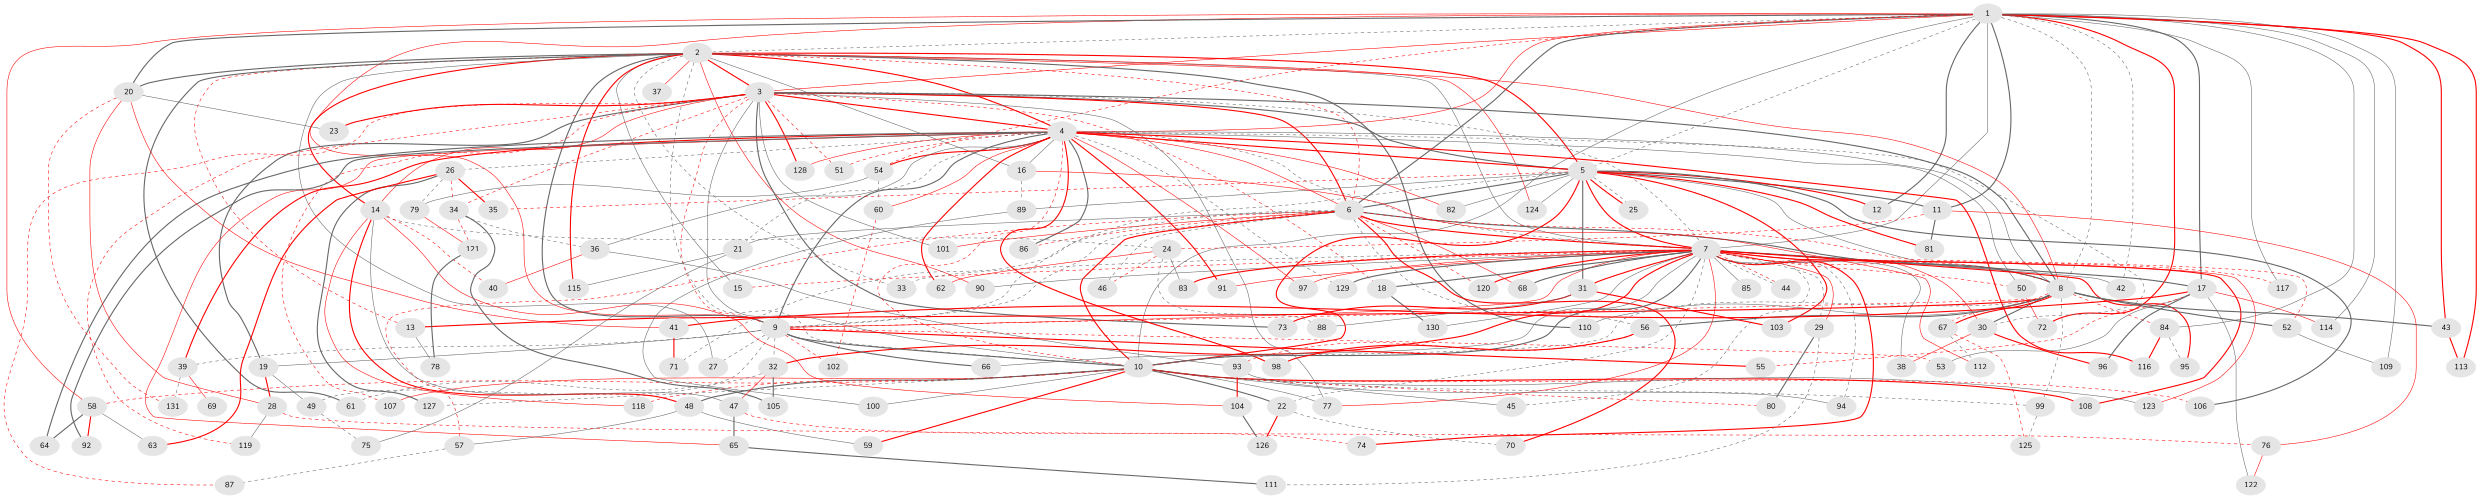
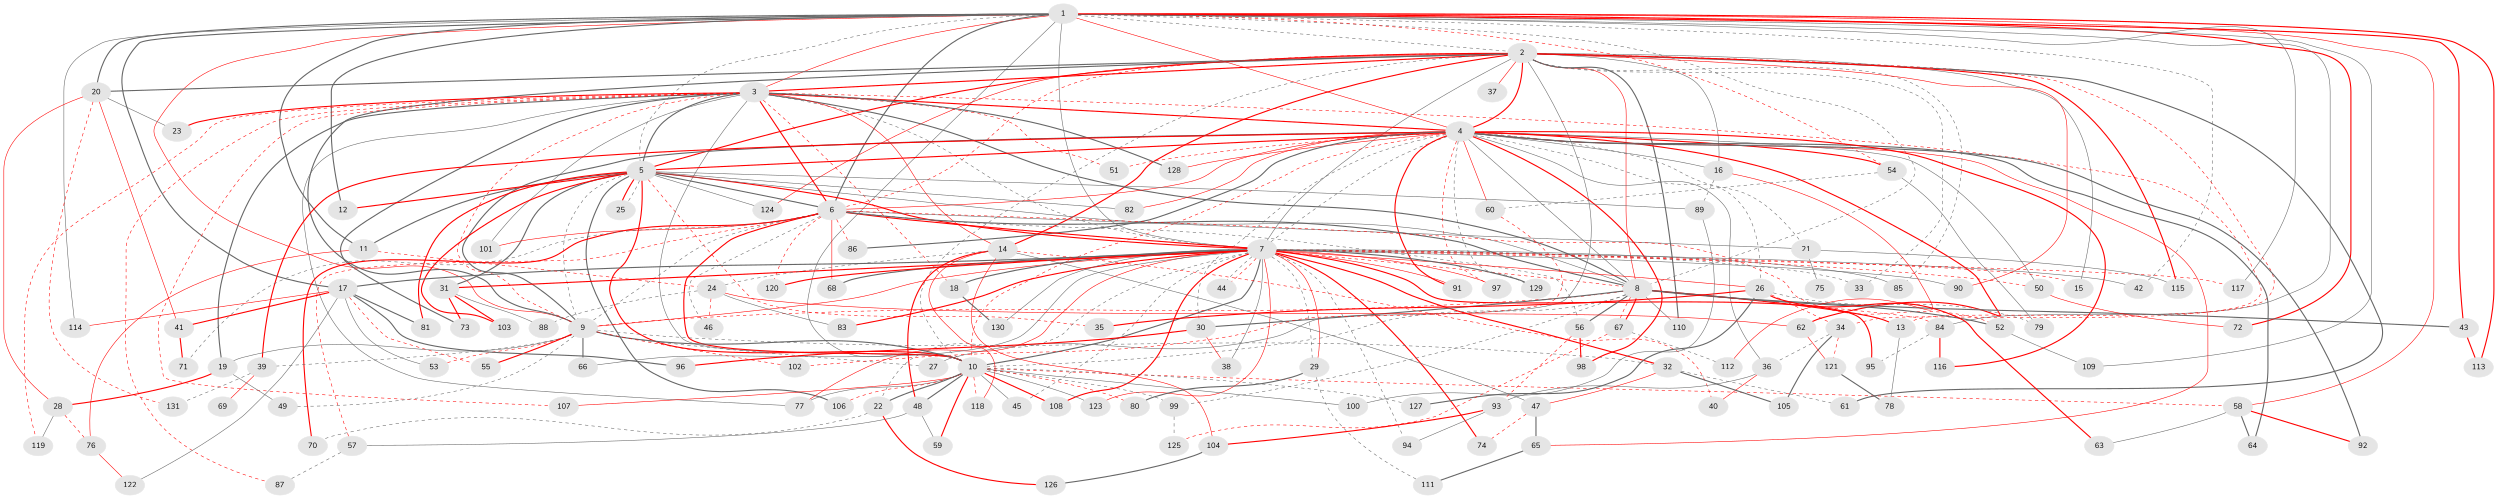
none -> (1915, 85)
(782, 131) -> (1019, 120)
(1187, 204) -> (1442, 216)
(1933, 230) -> (384, 308)
(447, 232) -> (1816, 347)
(1913, 269) -> (1534, 269)
(336, 424) -> none
